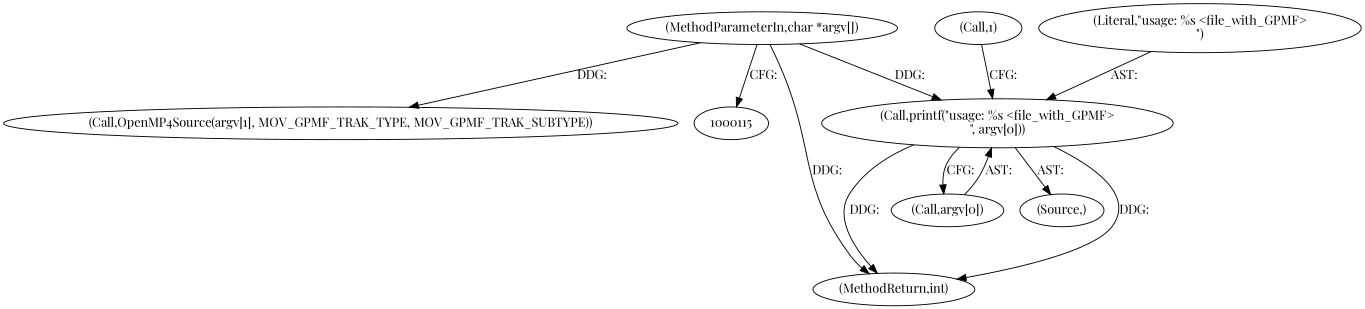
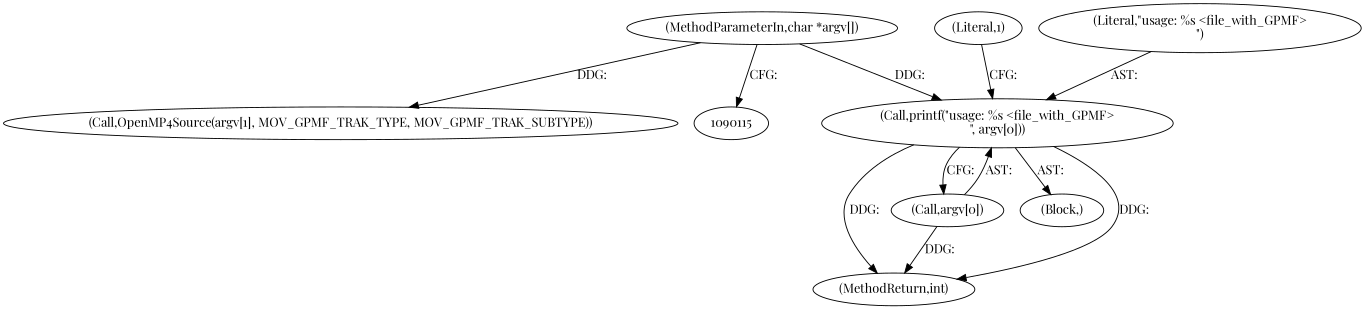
(978, 28) -> (978, 28)
(731, 123) -> (731, 123)
(808, 160) -> (923, 246)
(1062, 210) -> (1062, 210)
